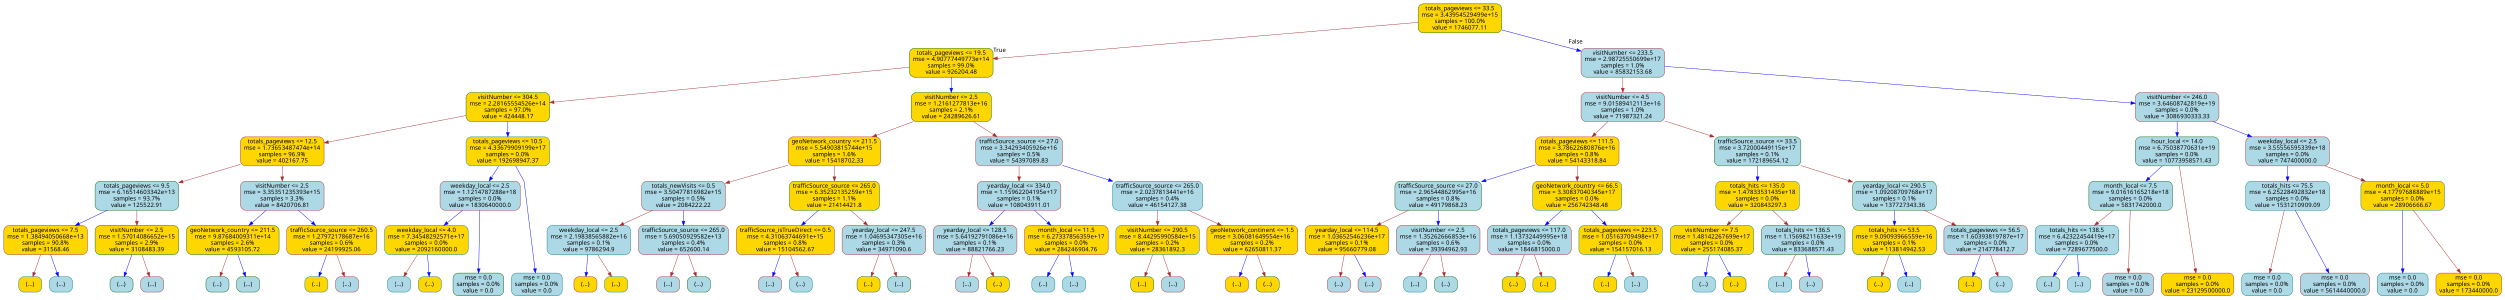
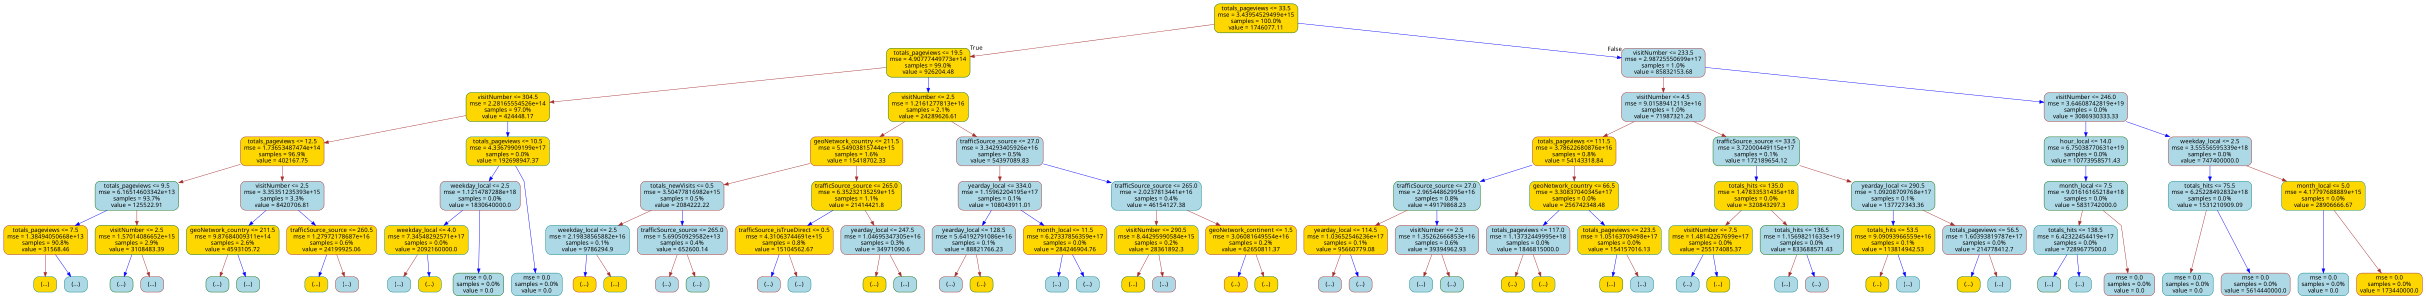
(2198, 284) -> none
